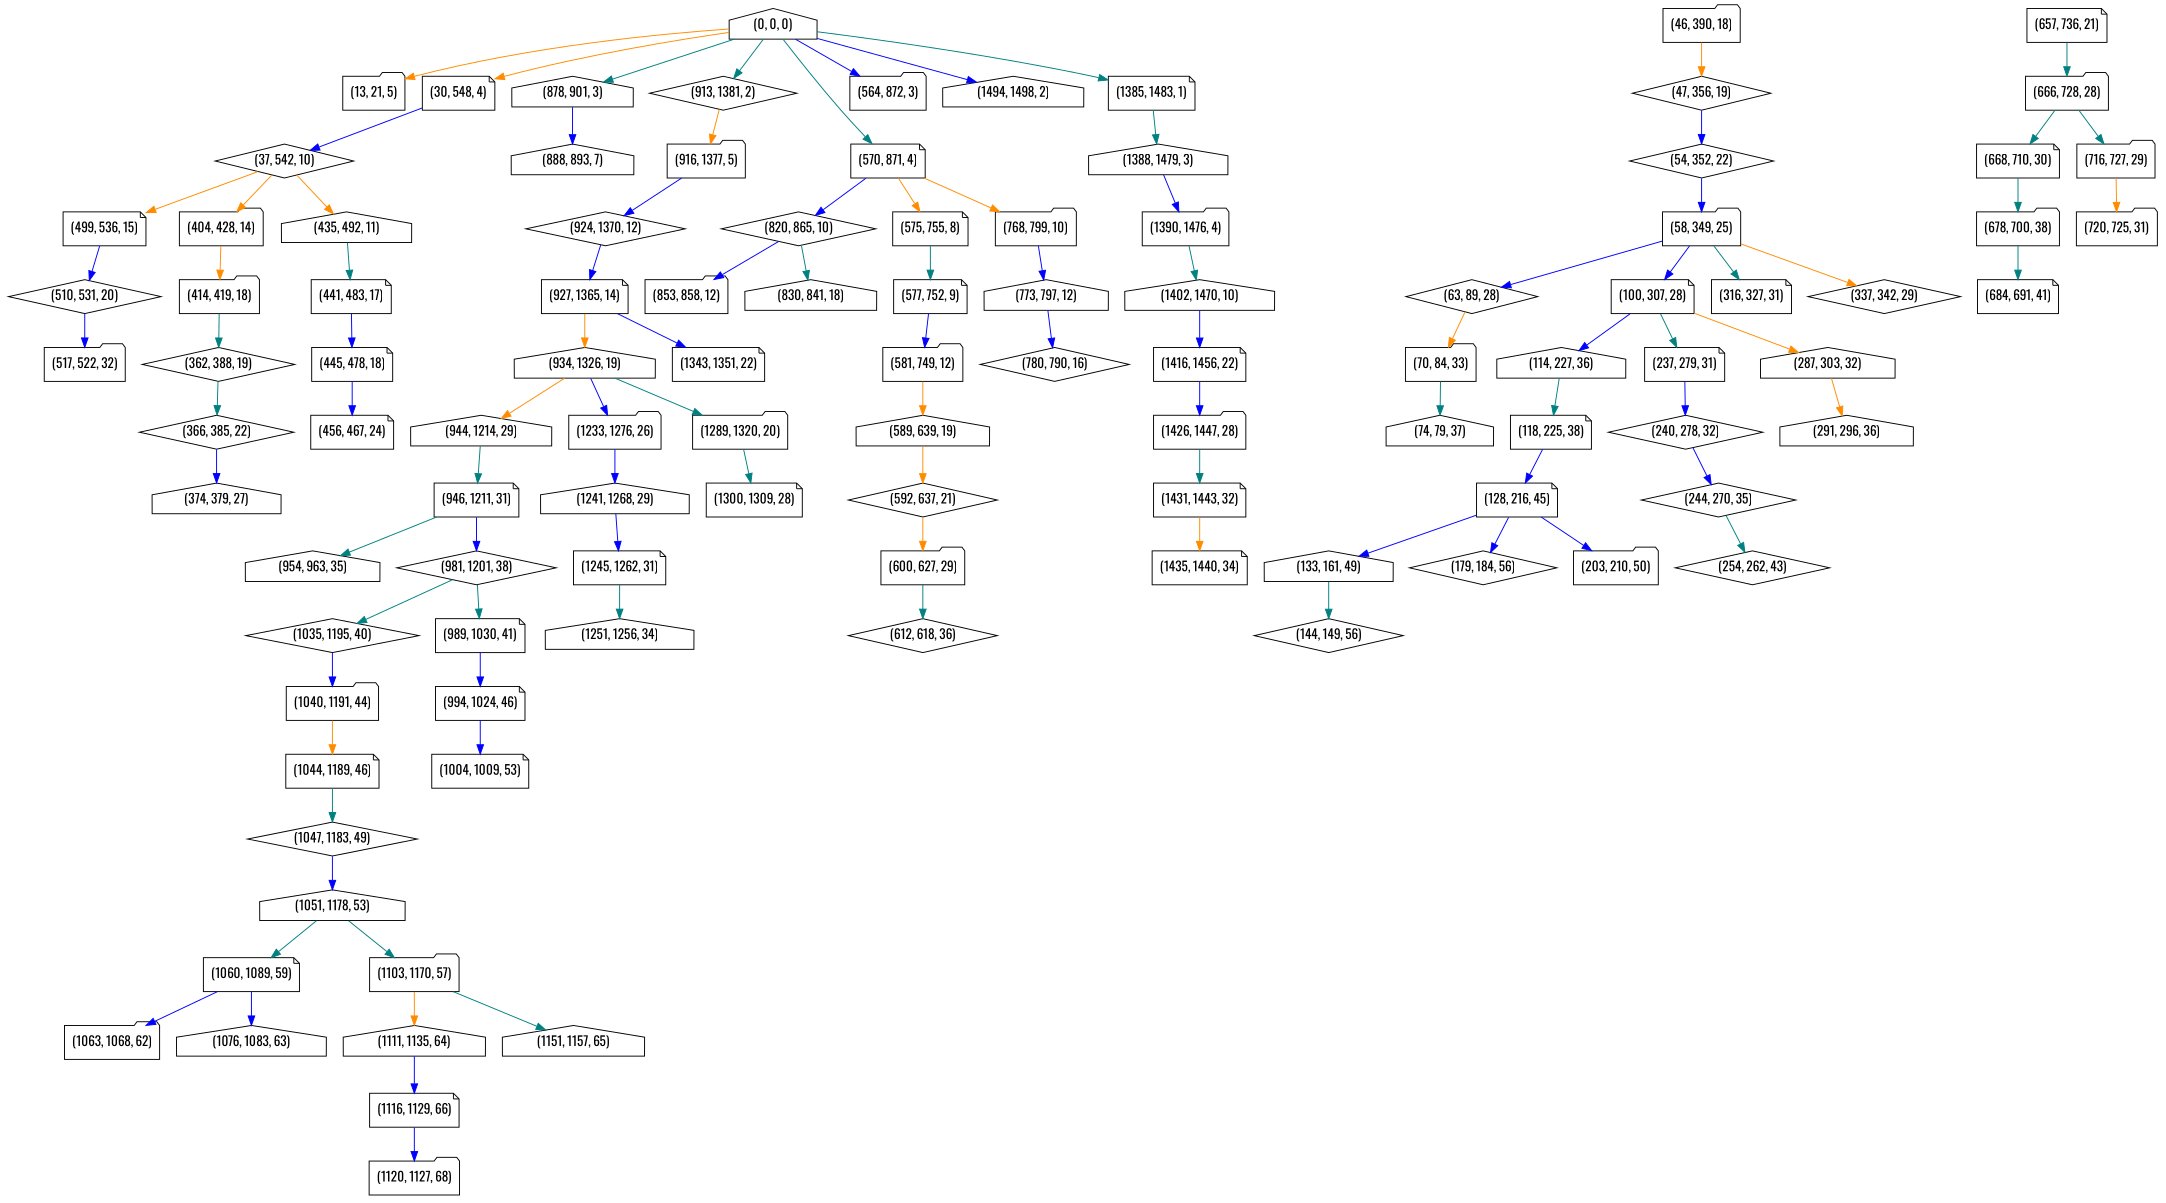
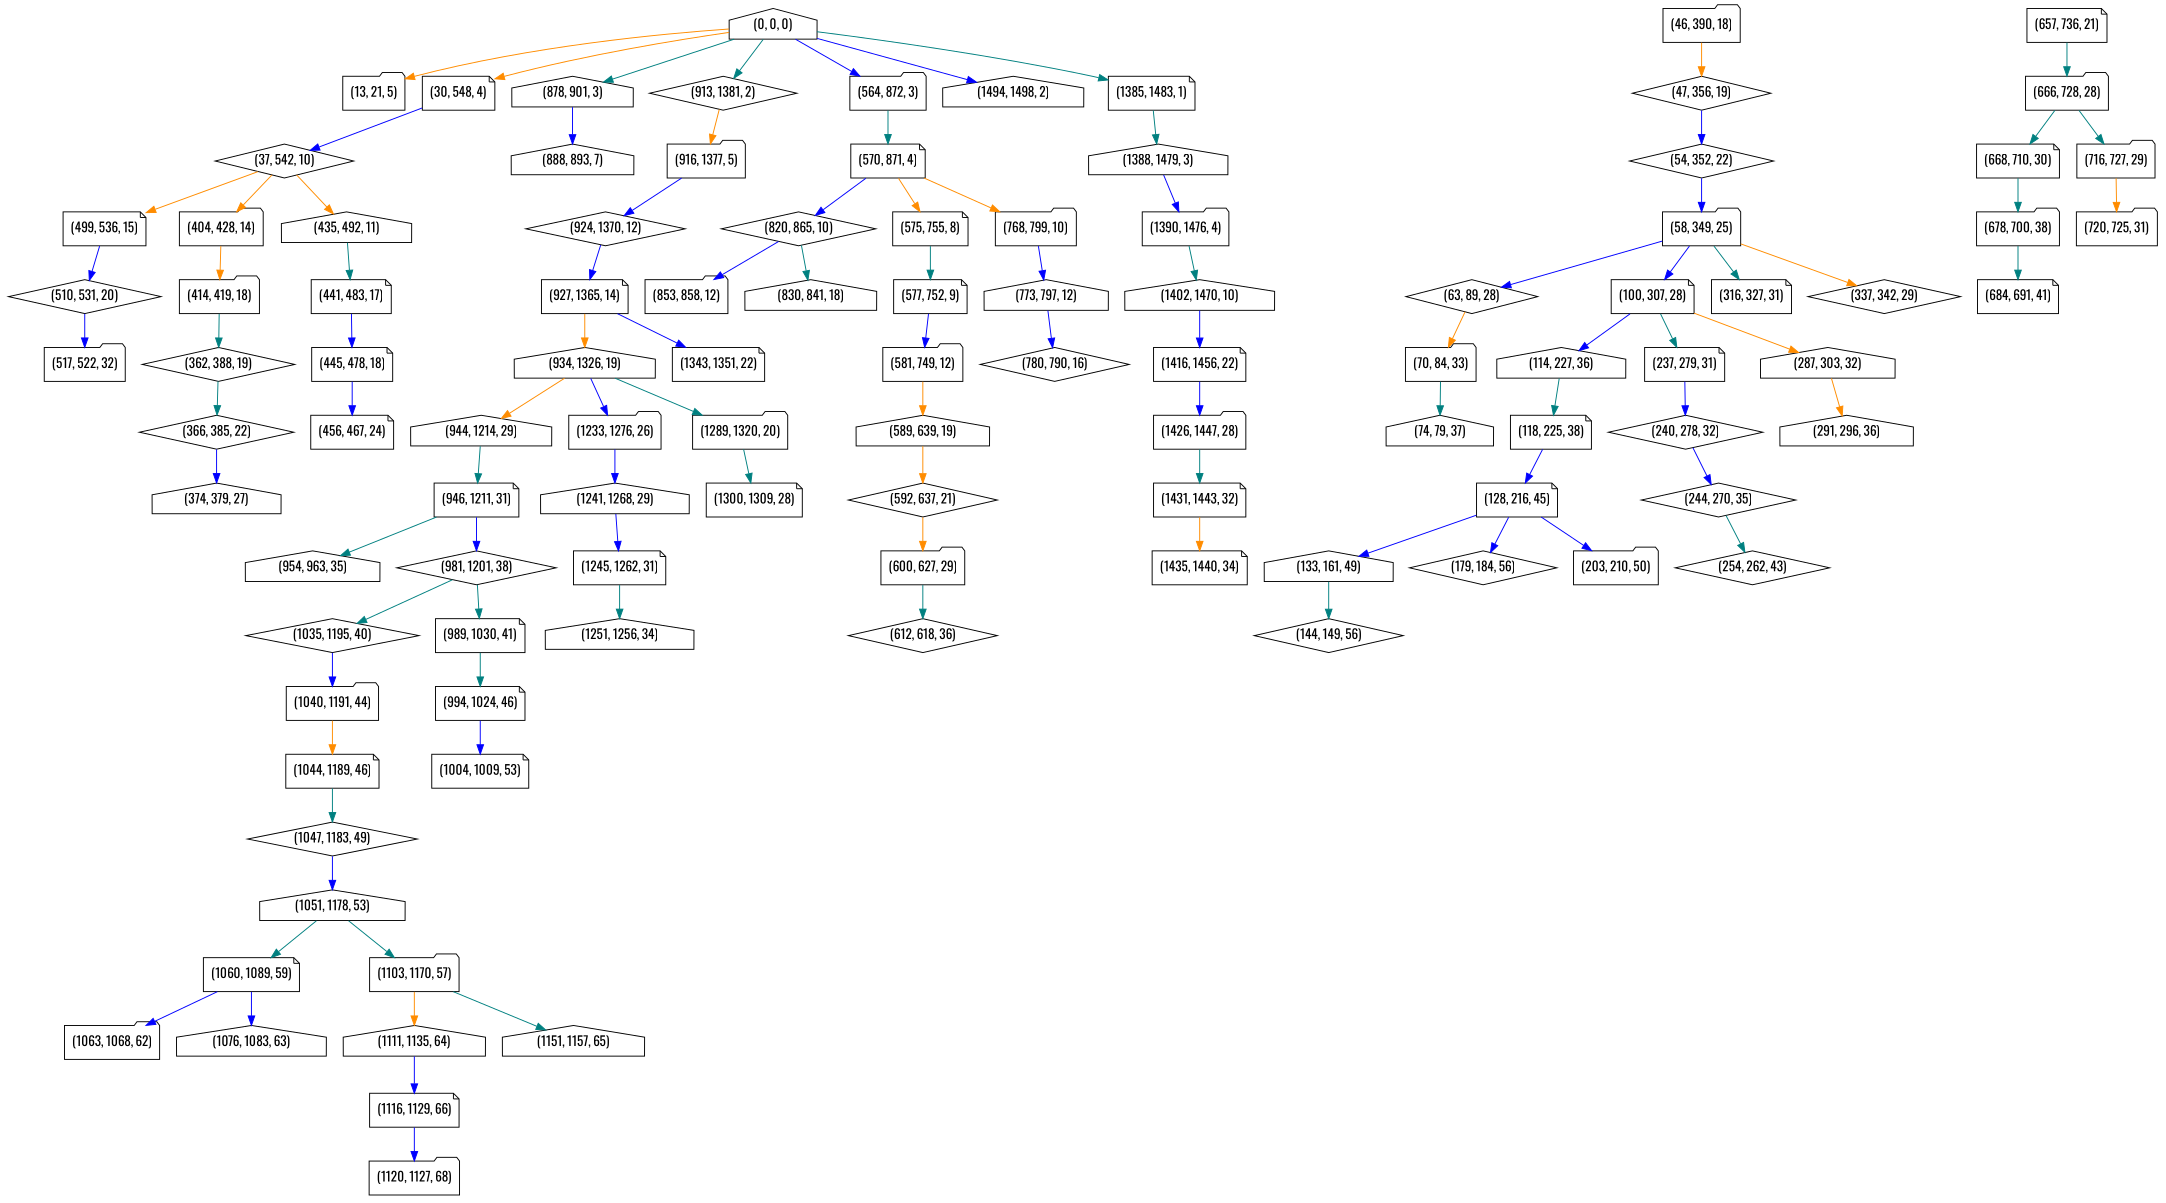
(823, 89) -> (888, 123)
(480, 665) -> (480, 665)
